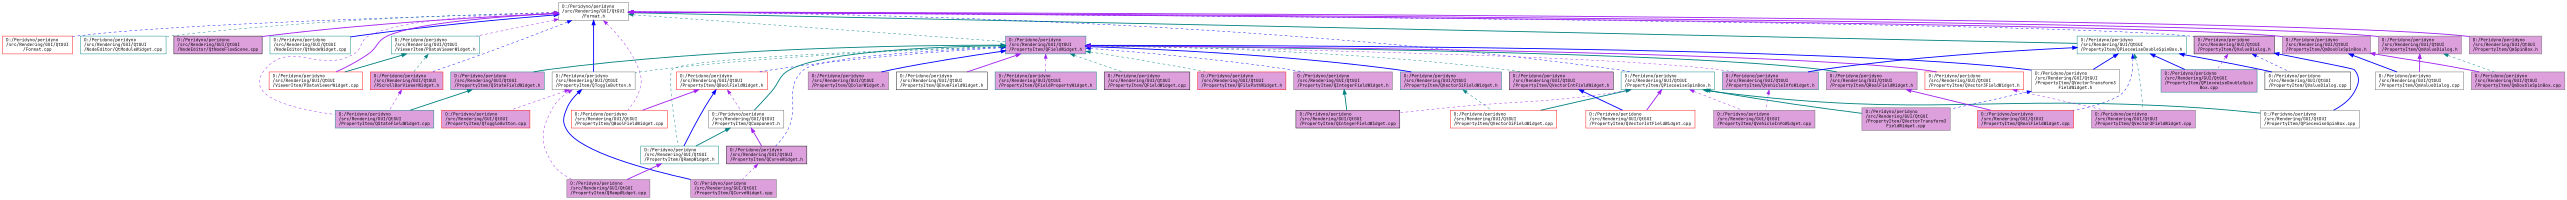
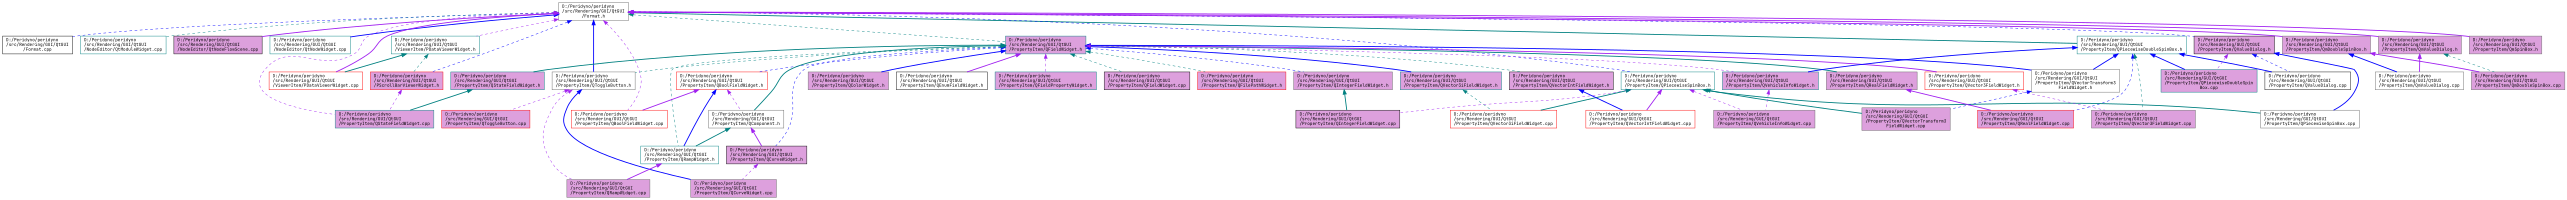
(38, 45) -> (38, 45)
